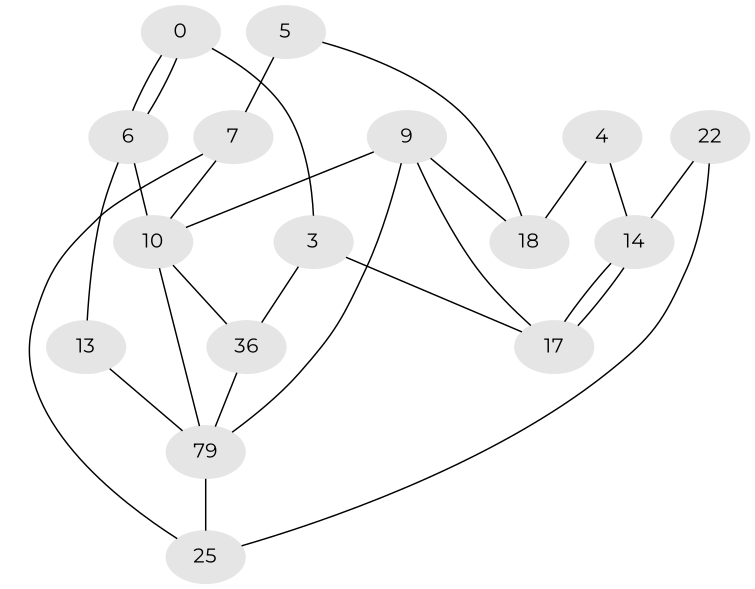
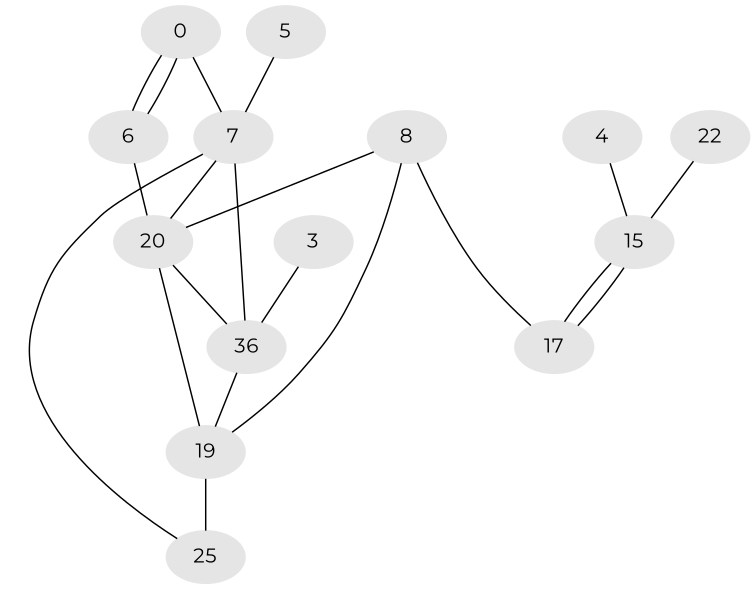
(289, 116) -> (207, 85)
(407, 137) -> (407, 137)
(153, 242) -> (153, 242)
none -> (240, 242)
(529, 242) -> none
(634, 242) -> (634, 242)
(434, 295) -> none
(86, 347) -> none
(539, 420) -> none
(206, 452) -> (206, 452)
